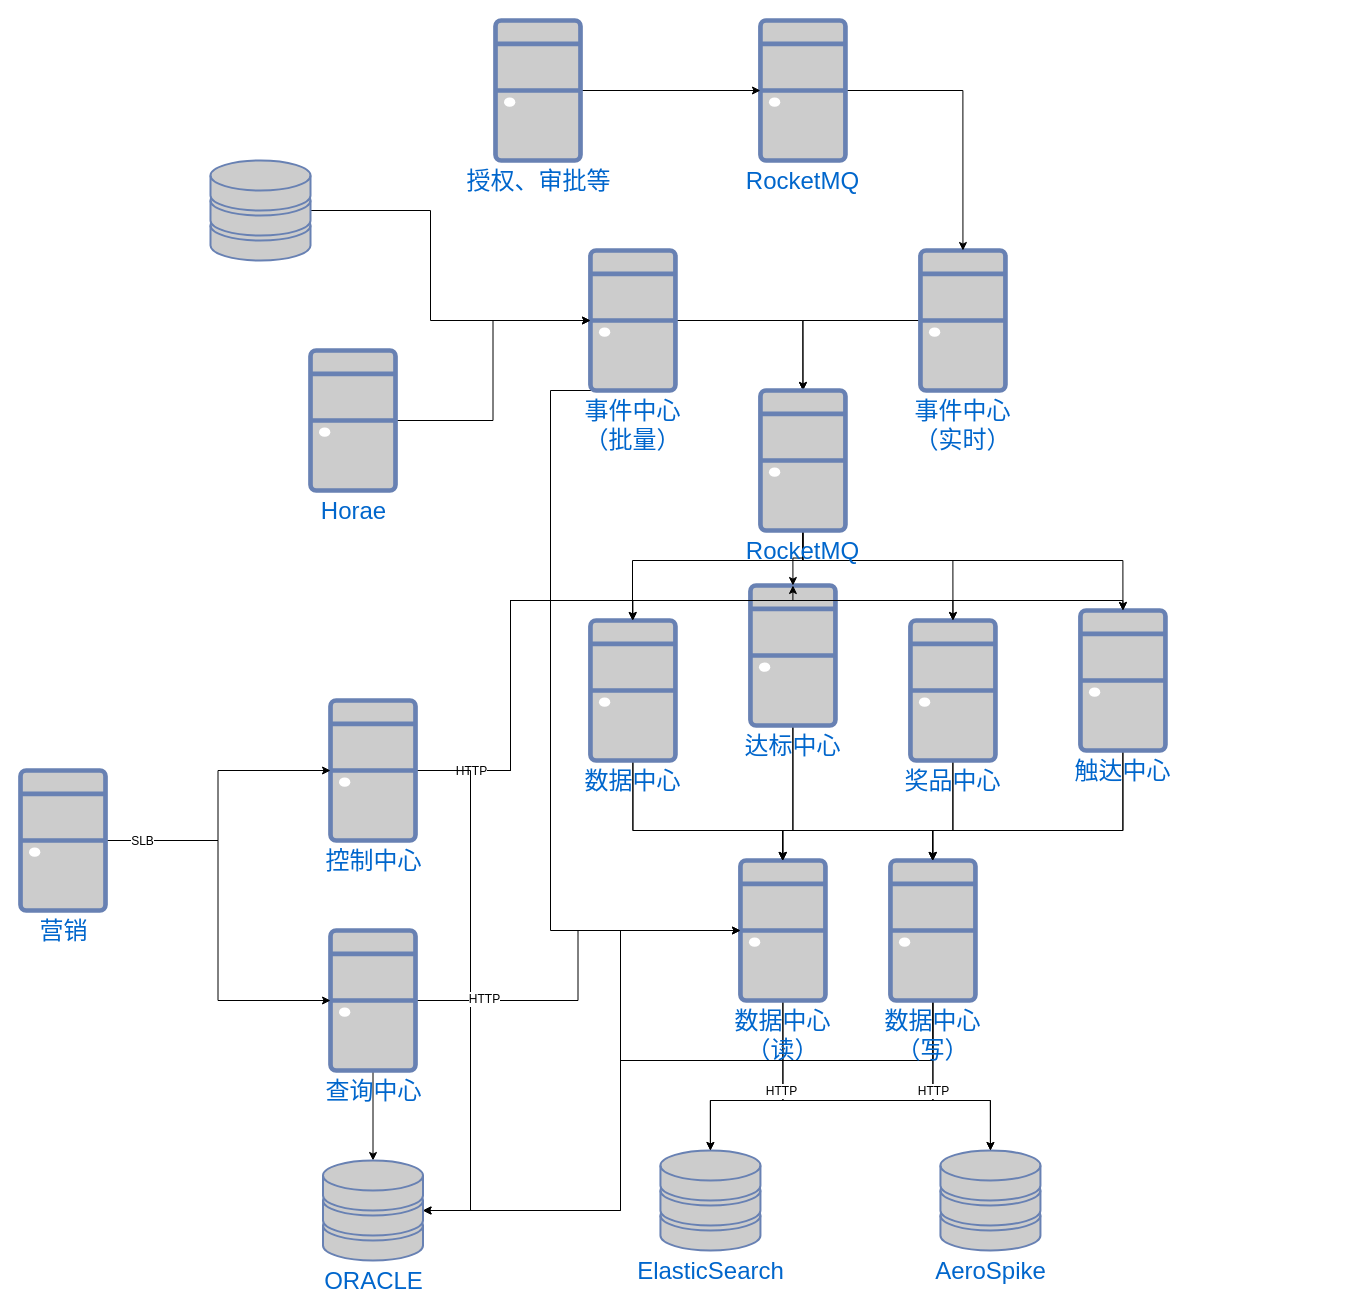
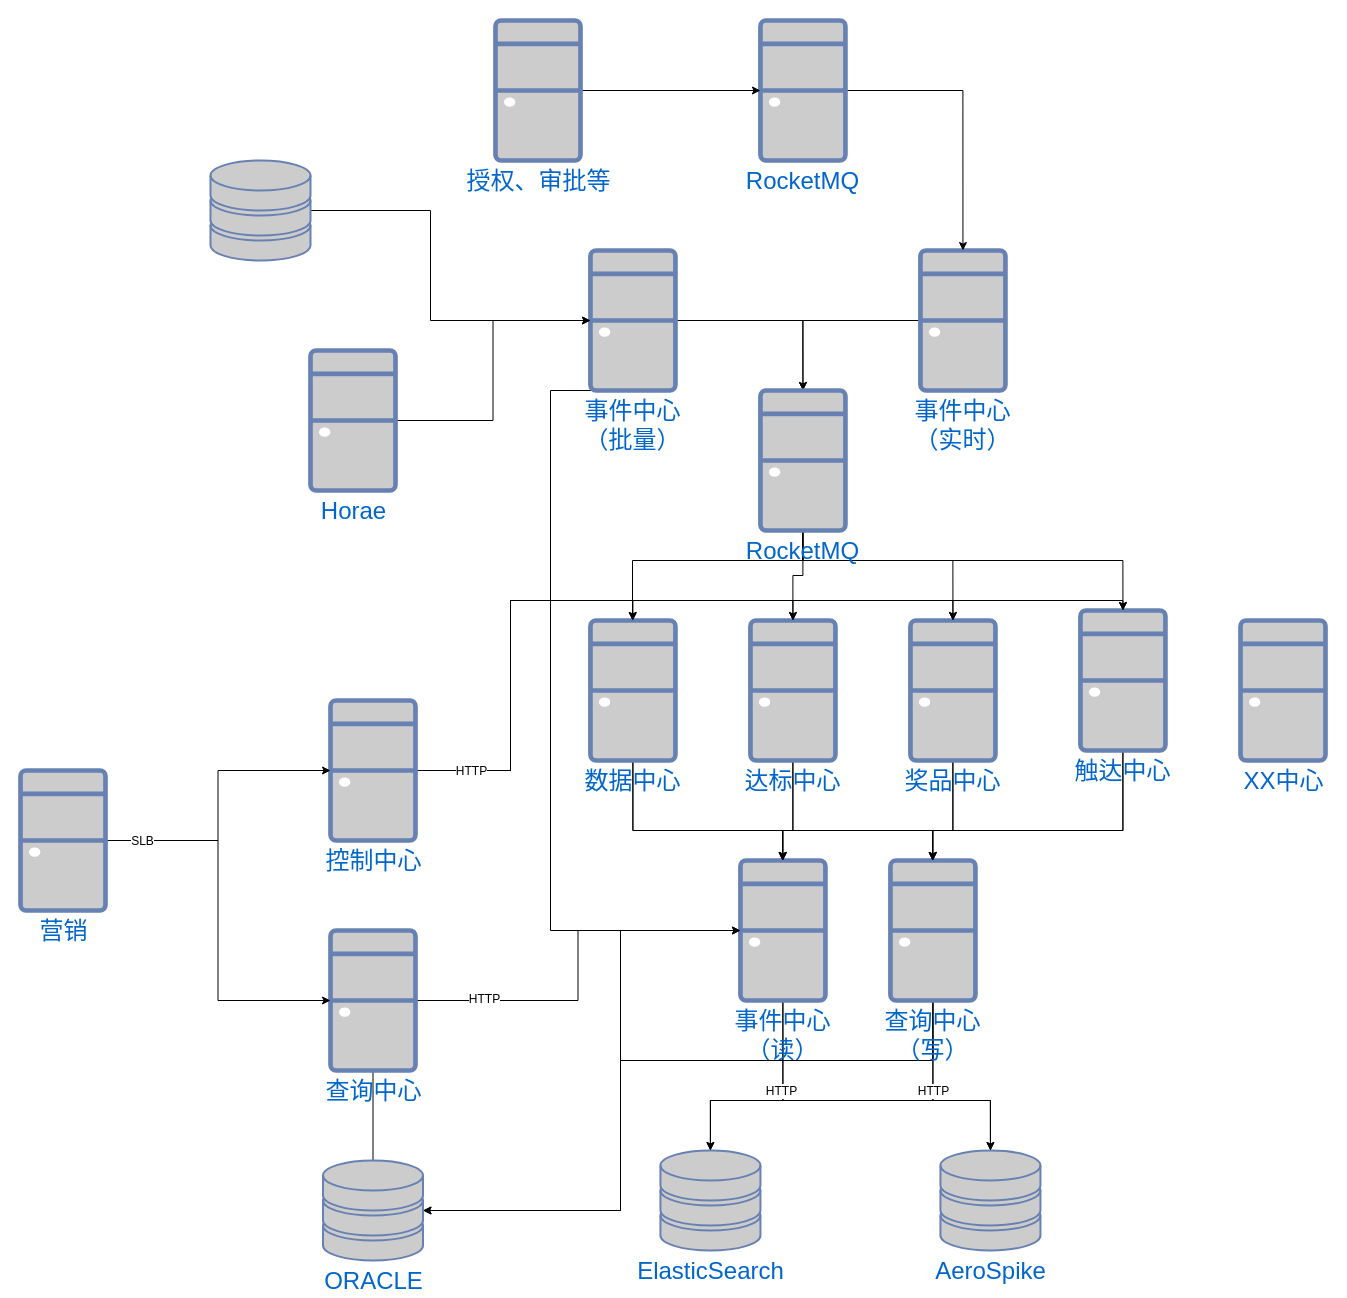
(793, 656) -> (793, 691)
none -> (1283, 691)
(471, 882) -> none
(783, 1022) -> (783, 1022)
(933, 1022) -> (933, 1022)
(373, 1152) -> (373, 1154)
